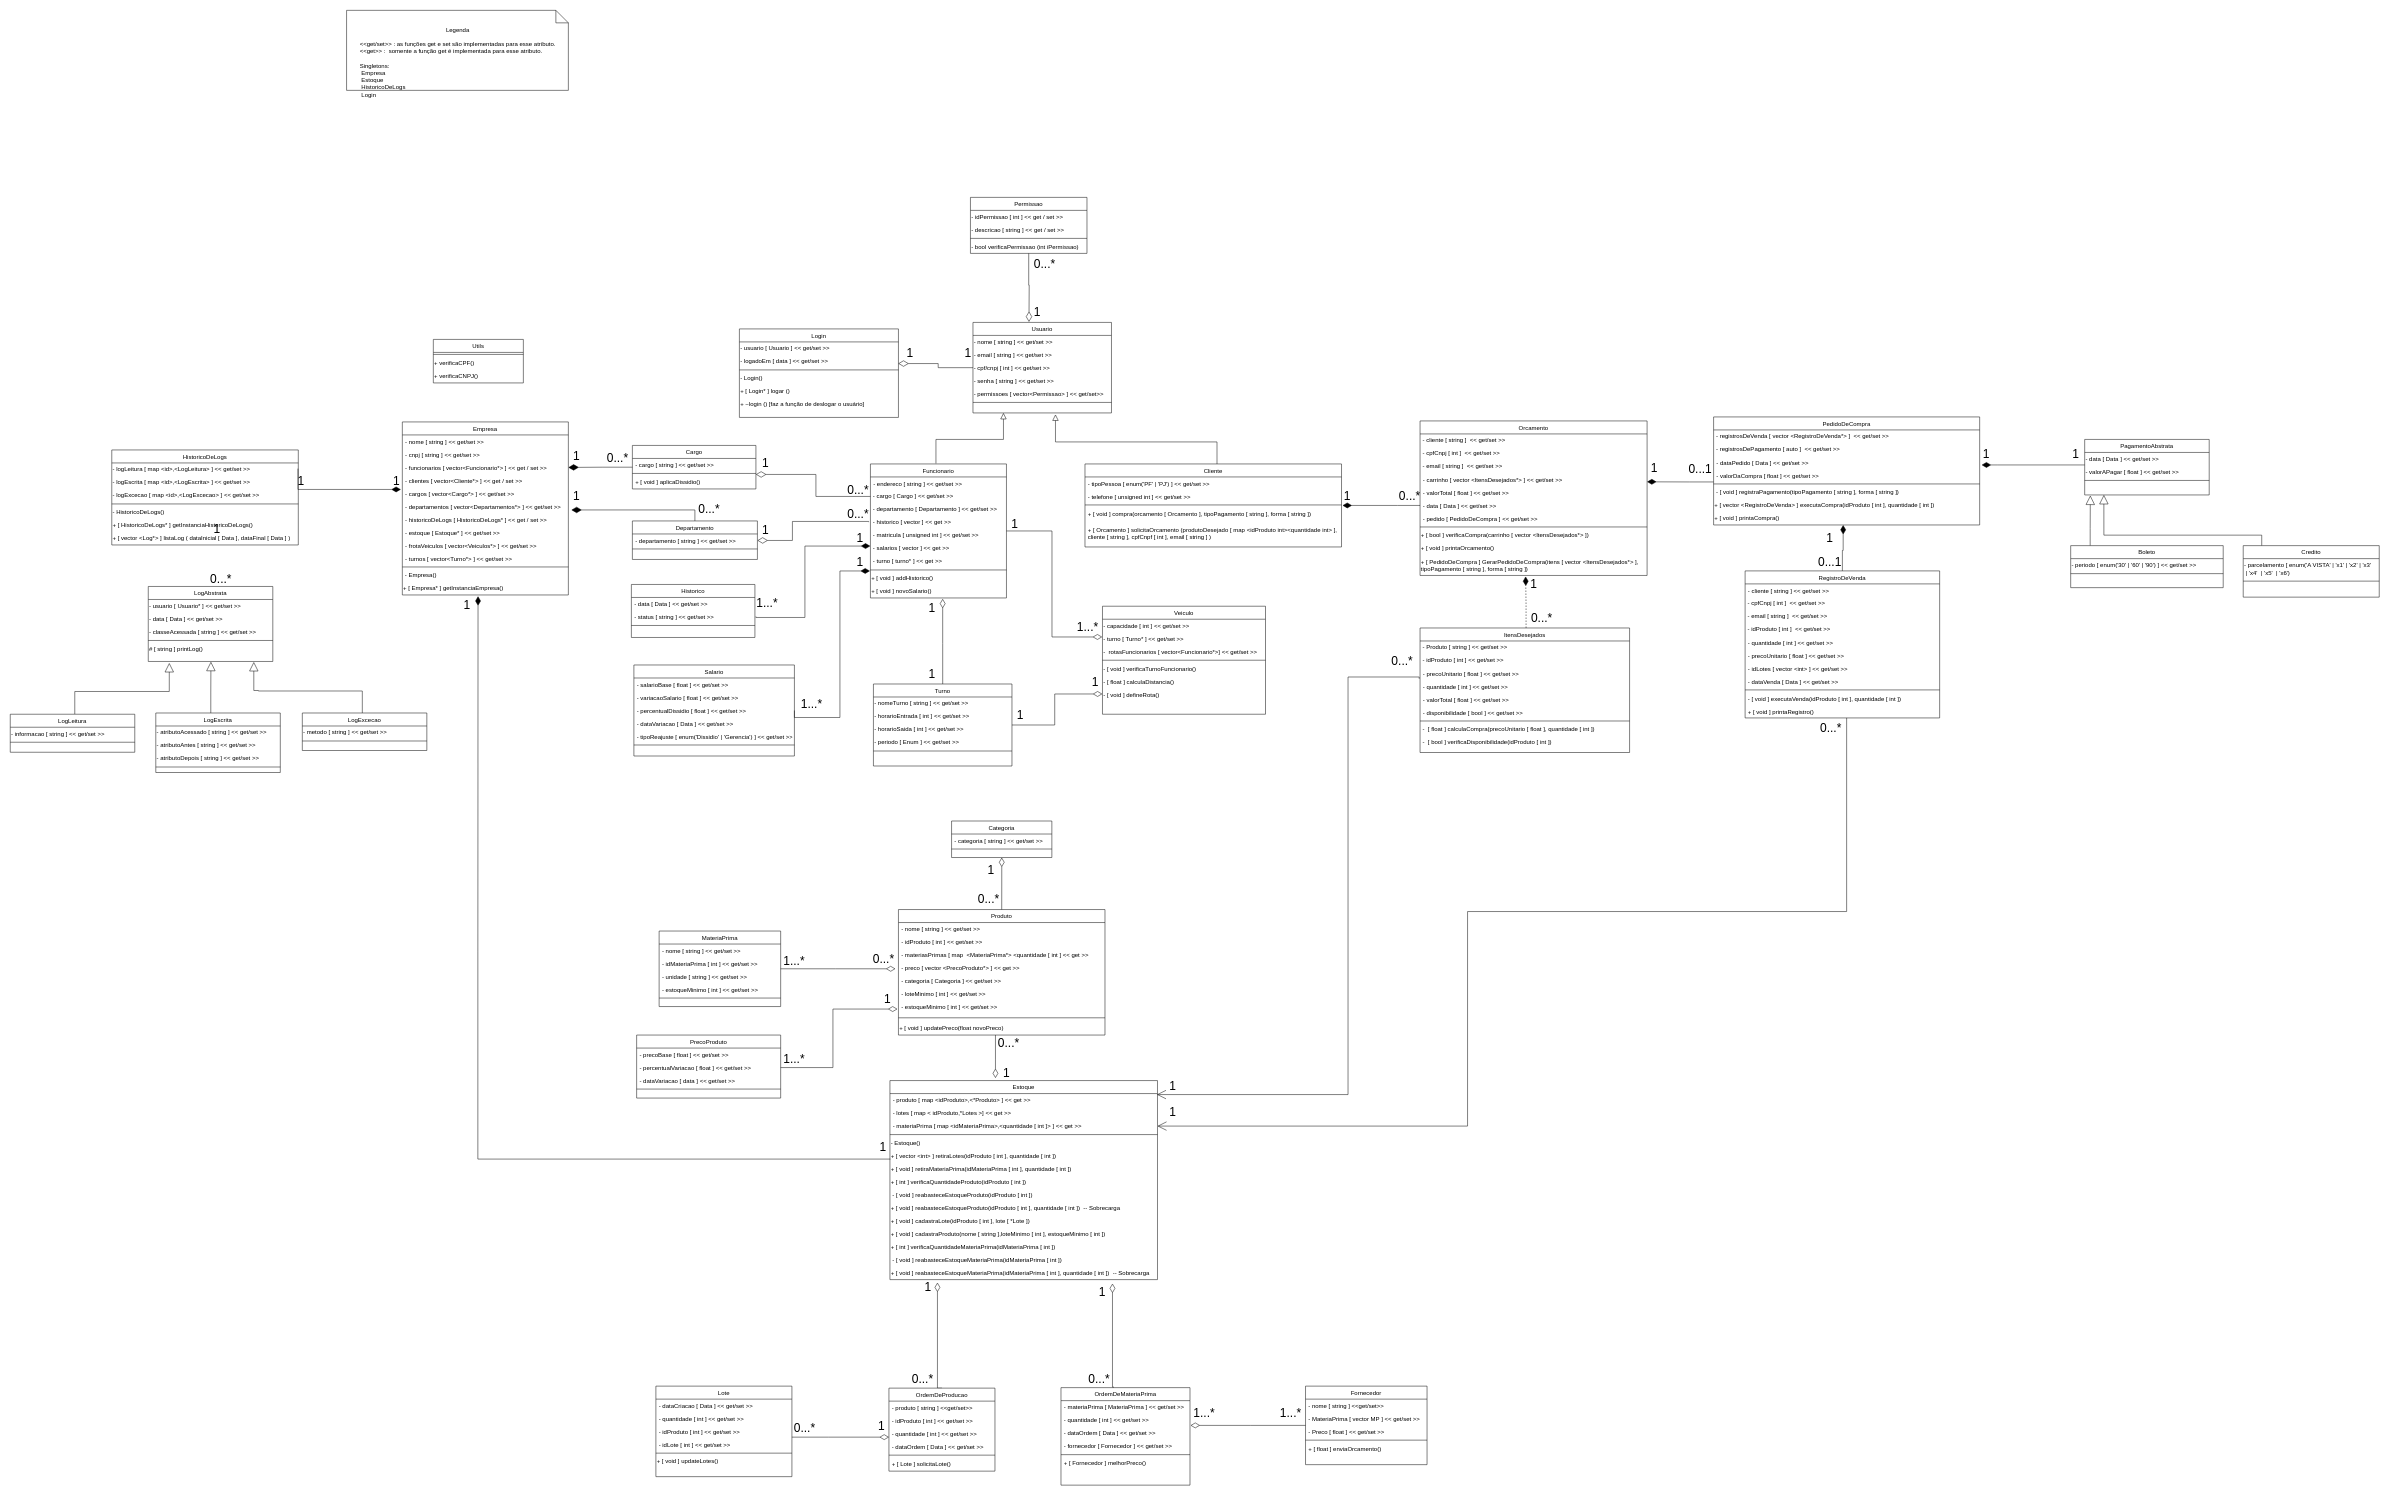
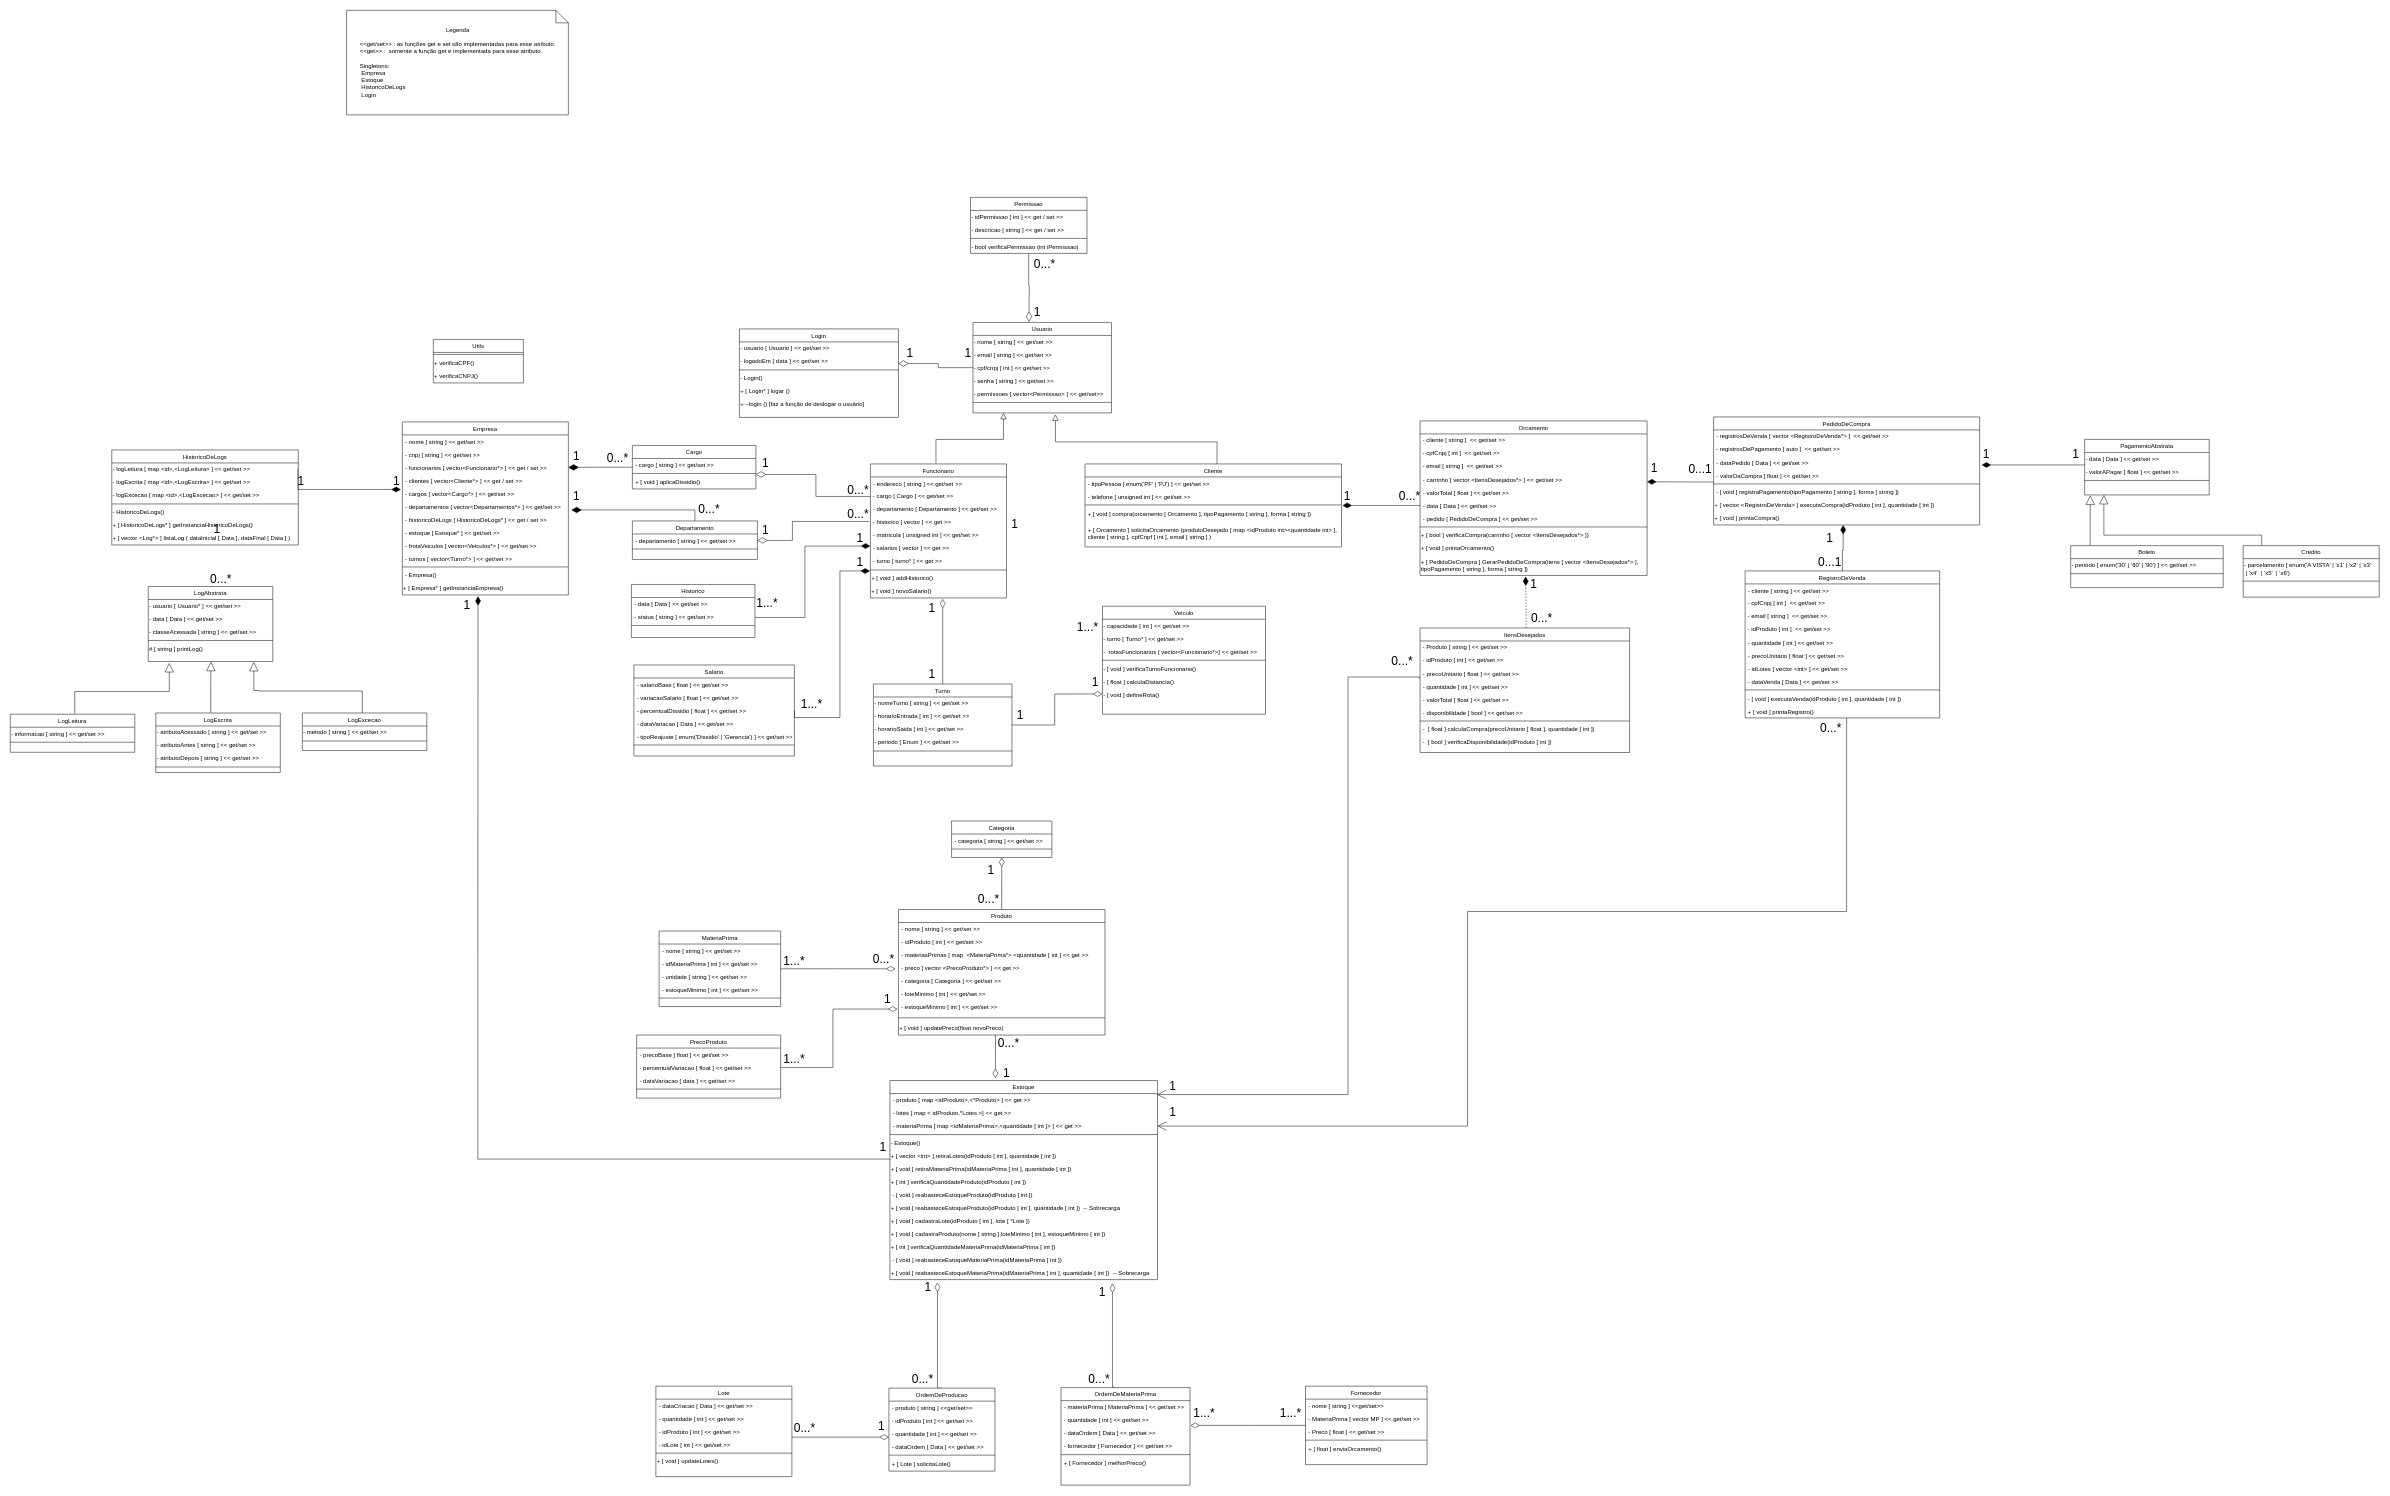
(457, 50) -> (457, 63)
(1052, 583) -> none
